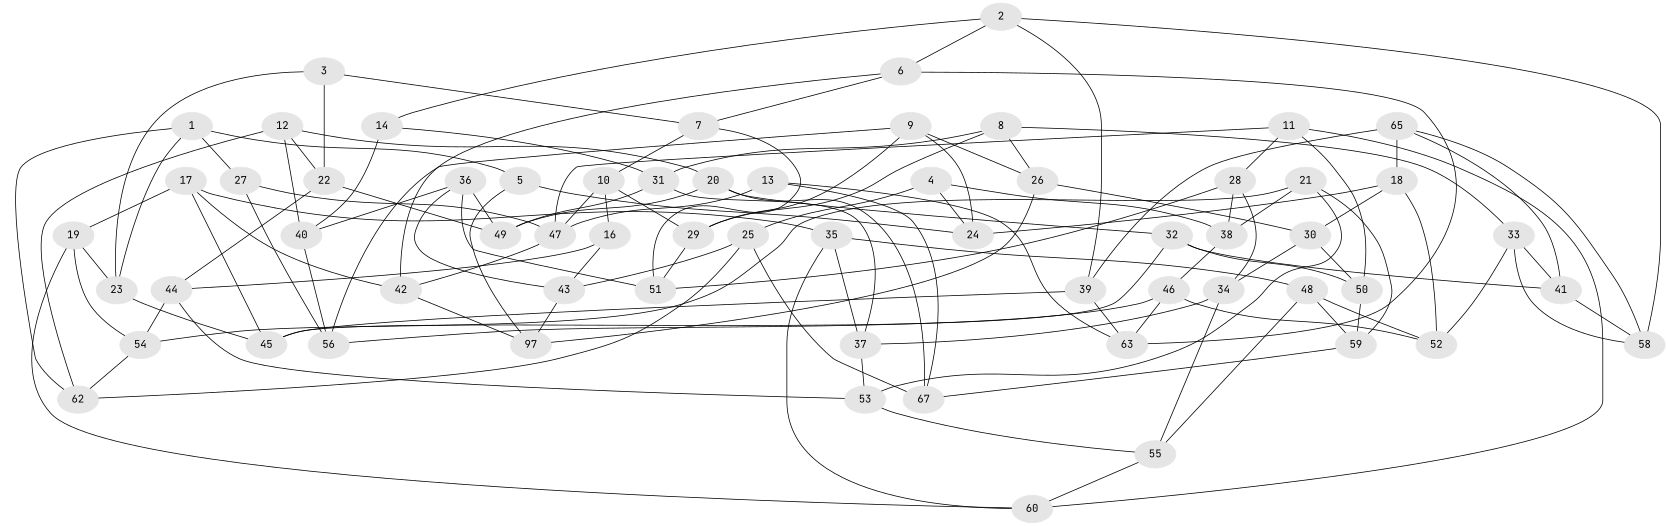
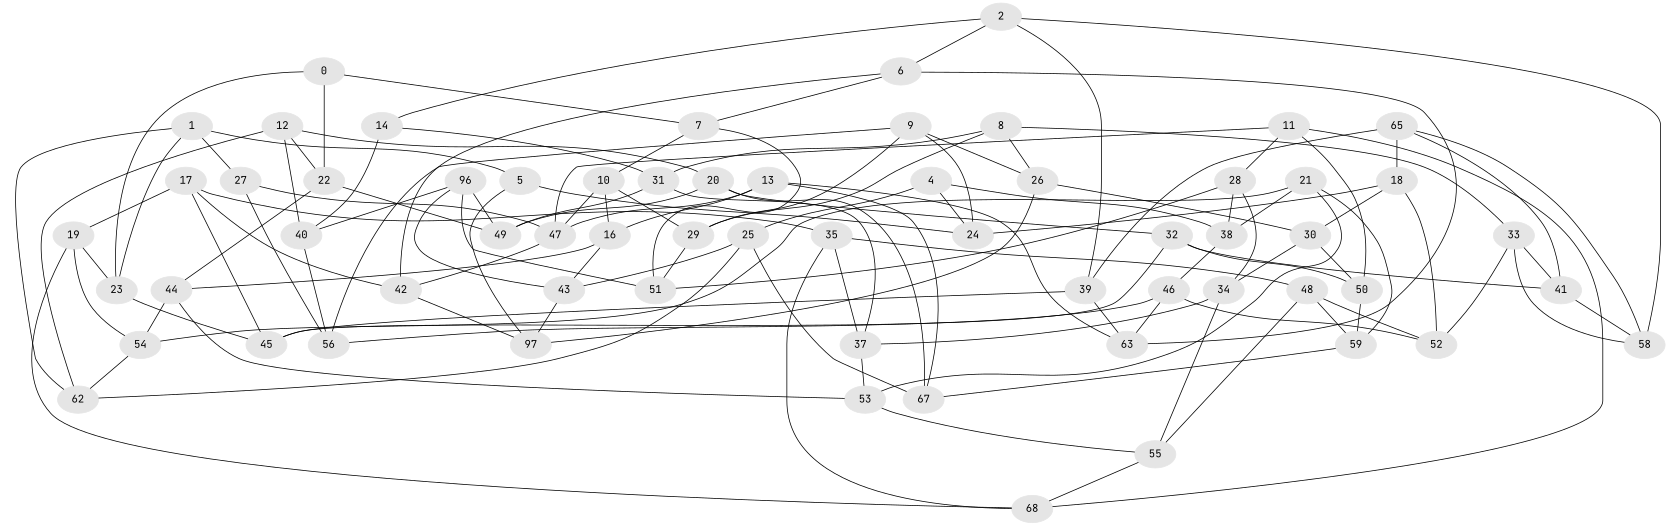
(324, 71) -> (324, 71)
(466, 181) -> (466, 181)
none -> (689, 209)
(1032, 509) -> (1032, 509)
